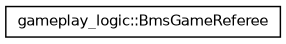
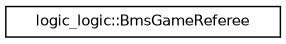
(143, 22) -> (143, 22)
